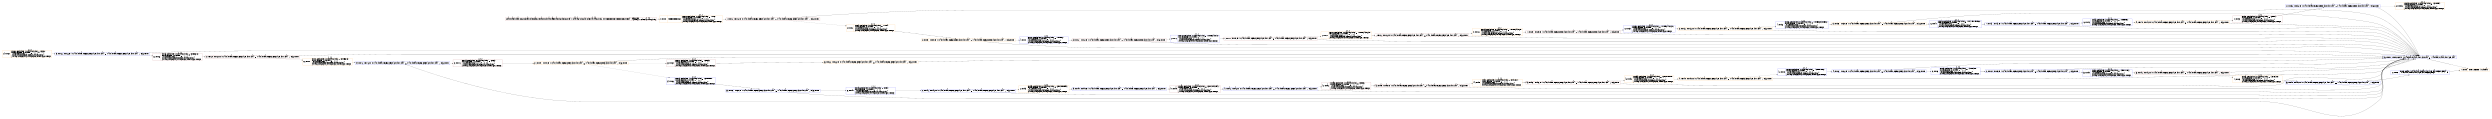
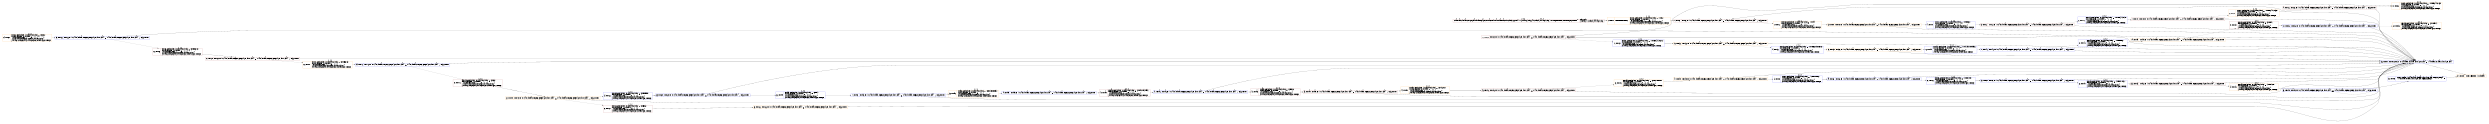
(1524, 32) -> (1977, 4)
